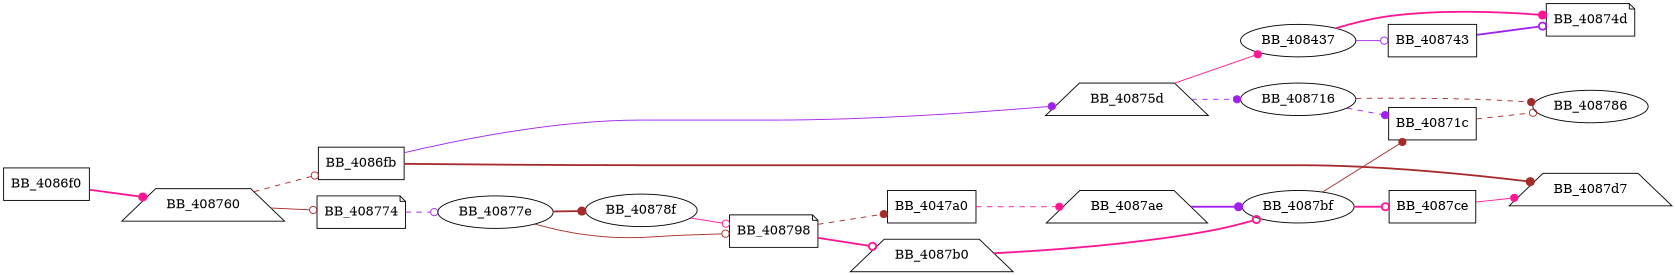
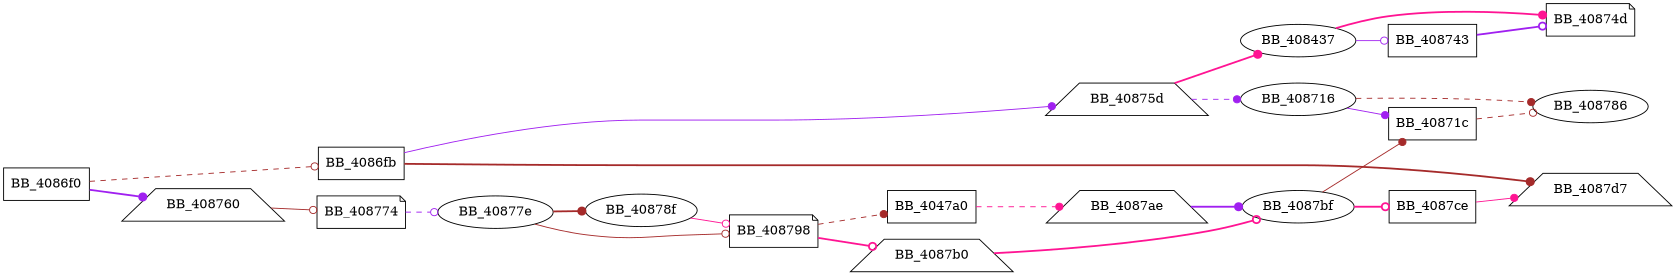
(1214, 69) -> (1214, 69)
(1364, 111) -> (1364, 111)
(283, 184) -> (200, 174)
(114, 193) -> (114, 193)
